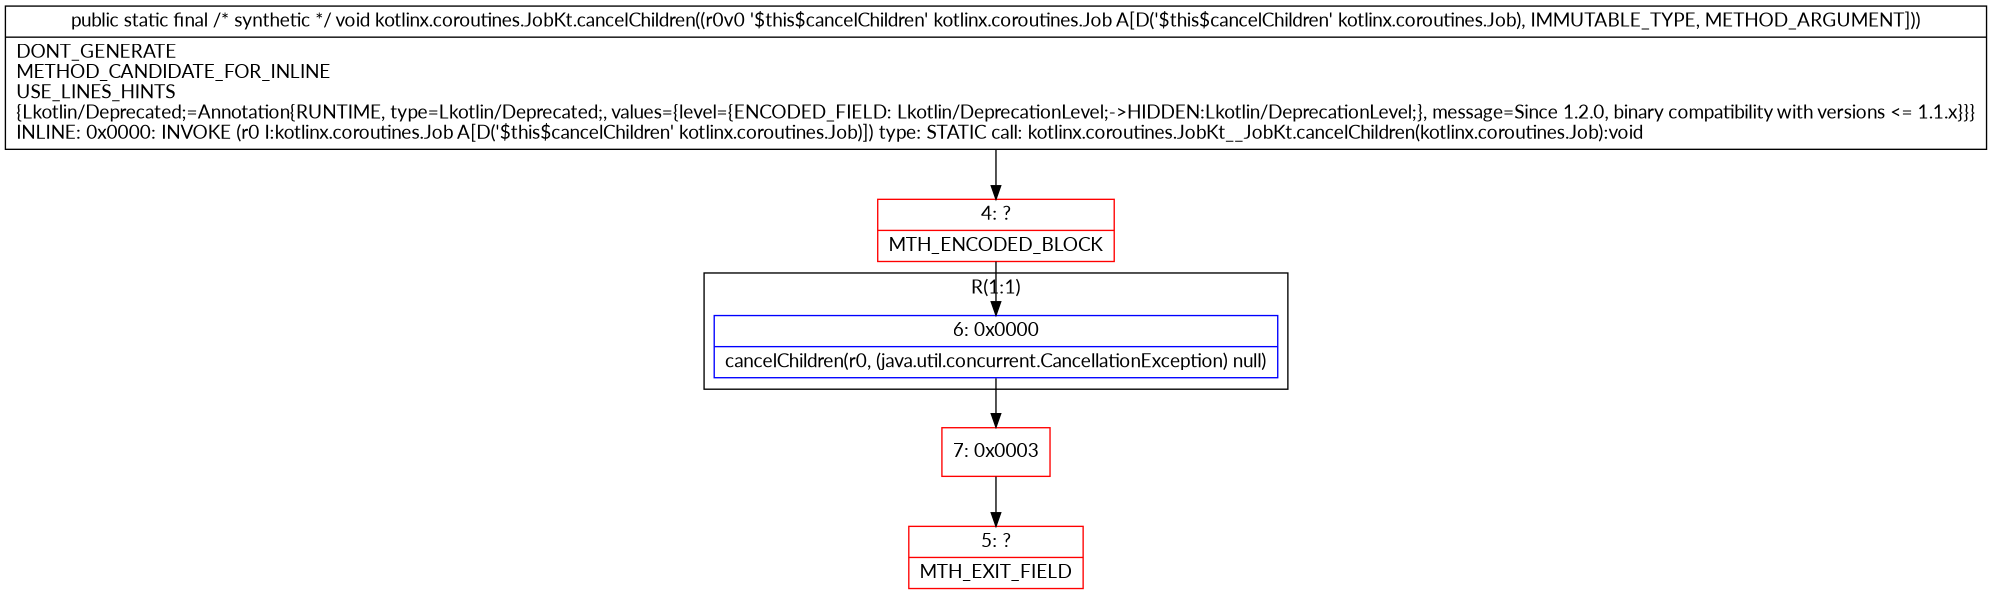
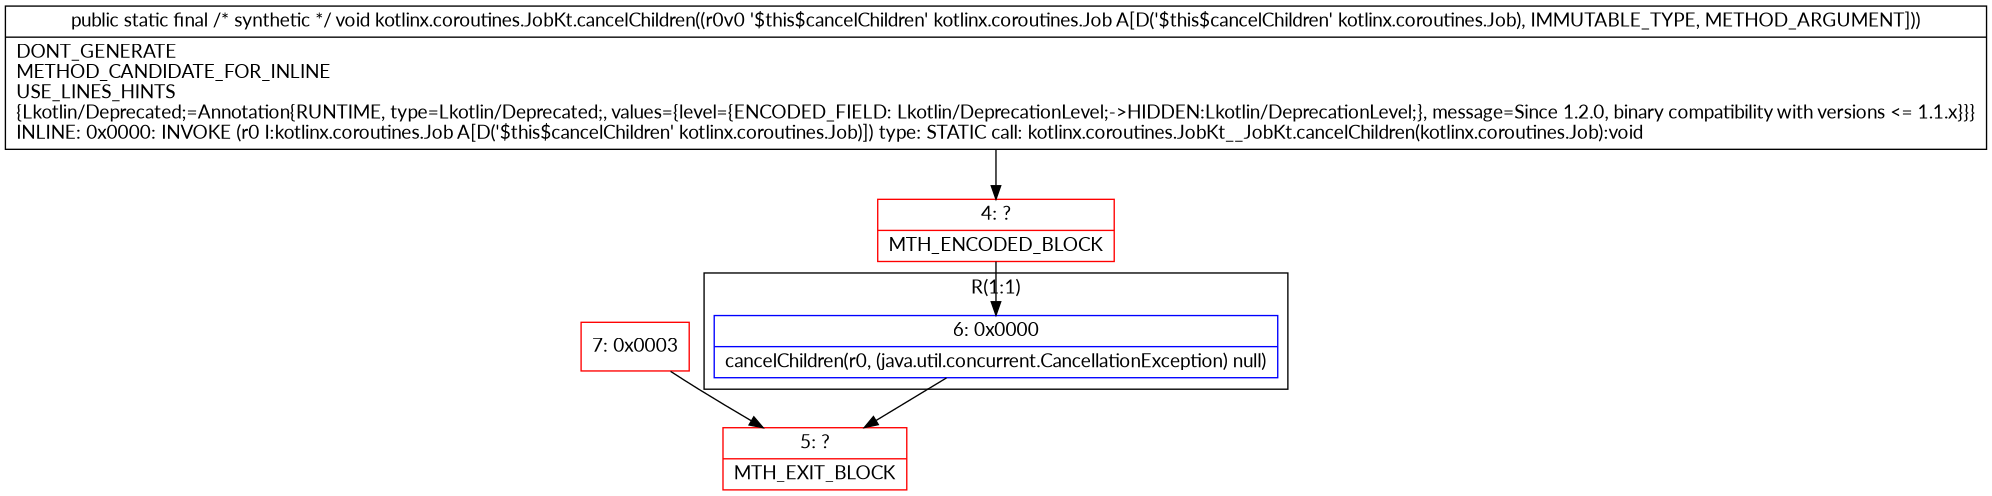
(996, 398) -> (911, 399)
(996, 572) -> (815, 474)
